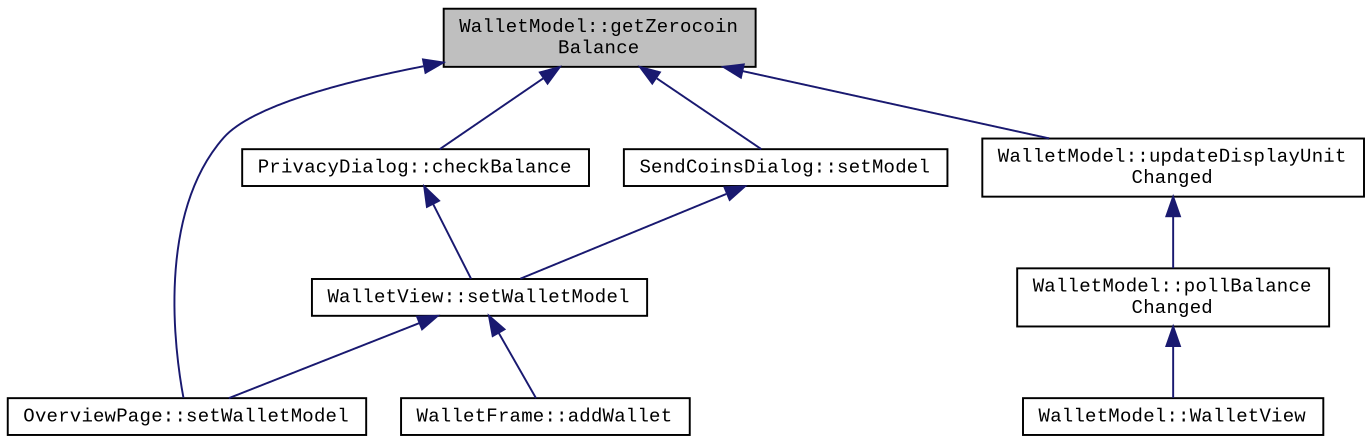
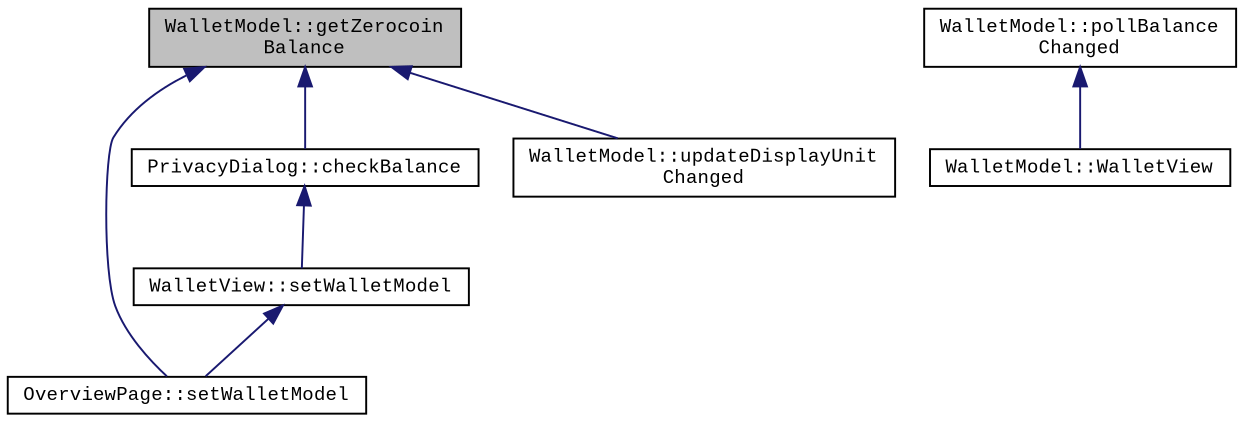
(786, 168) -> none
(1173, 242) -> none
(545, 417) -> none
